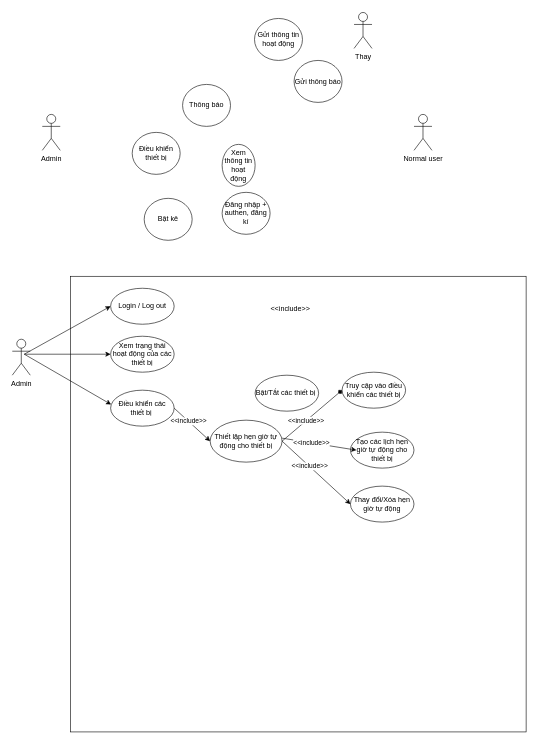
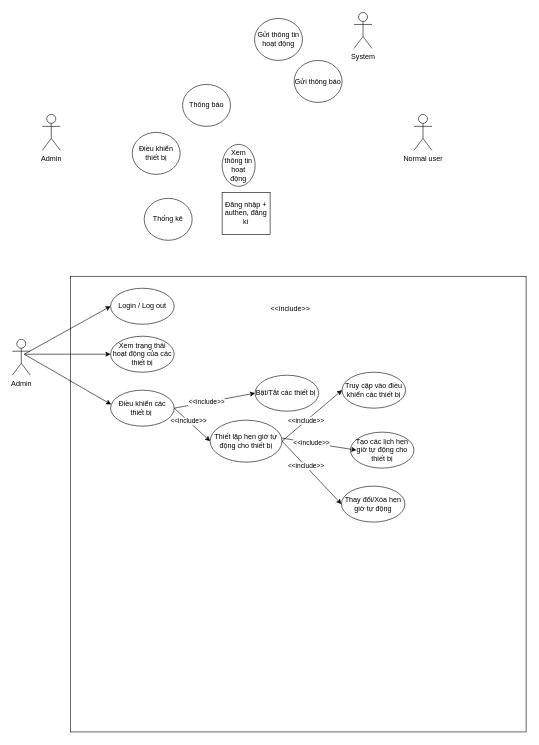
(364, 57) -> (364, 57)
(246, 213) -> (246, 213)
(168, 219) -> (168, 219)
(338, 394) -> (338, 394)
none -> (223, 399)
(383, 504) -> (374, 504)
